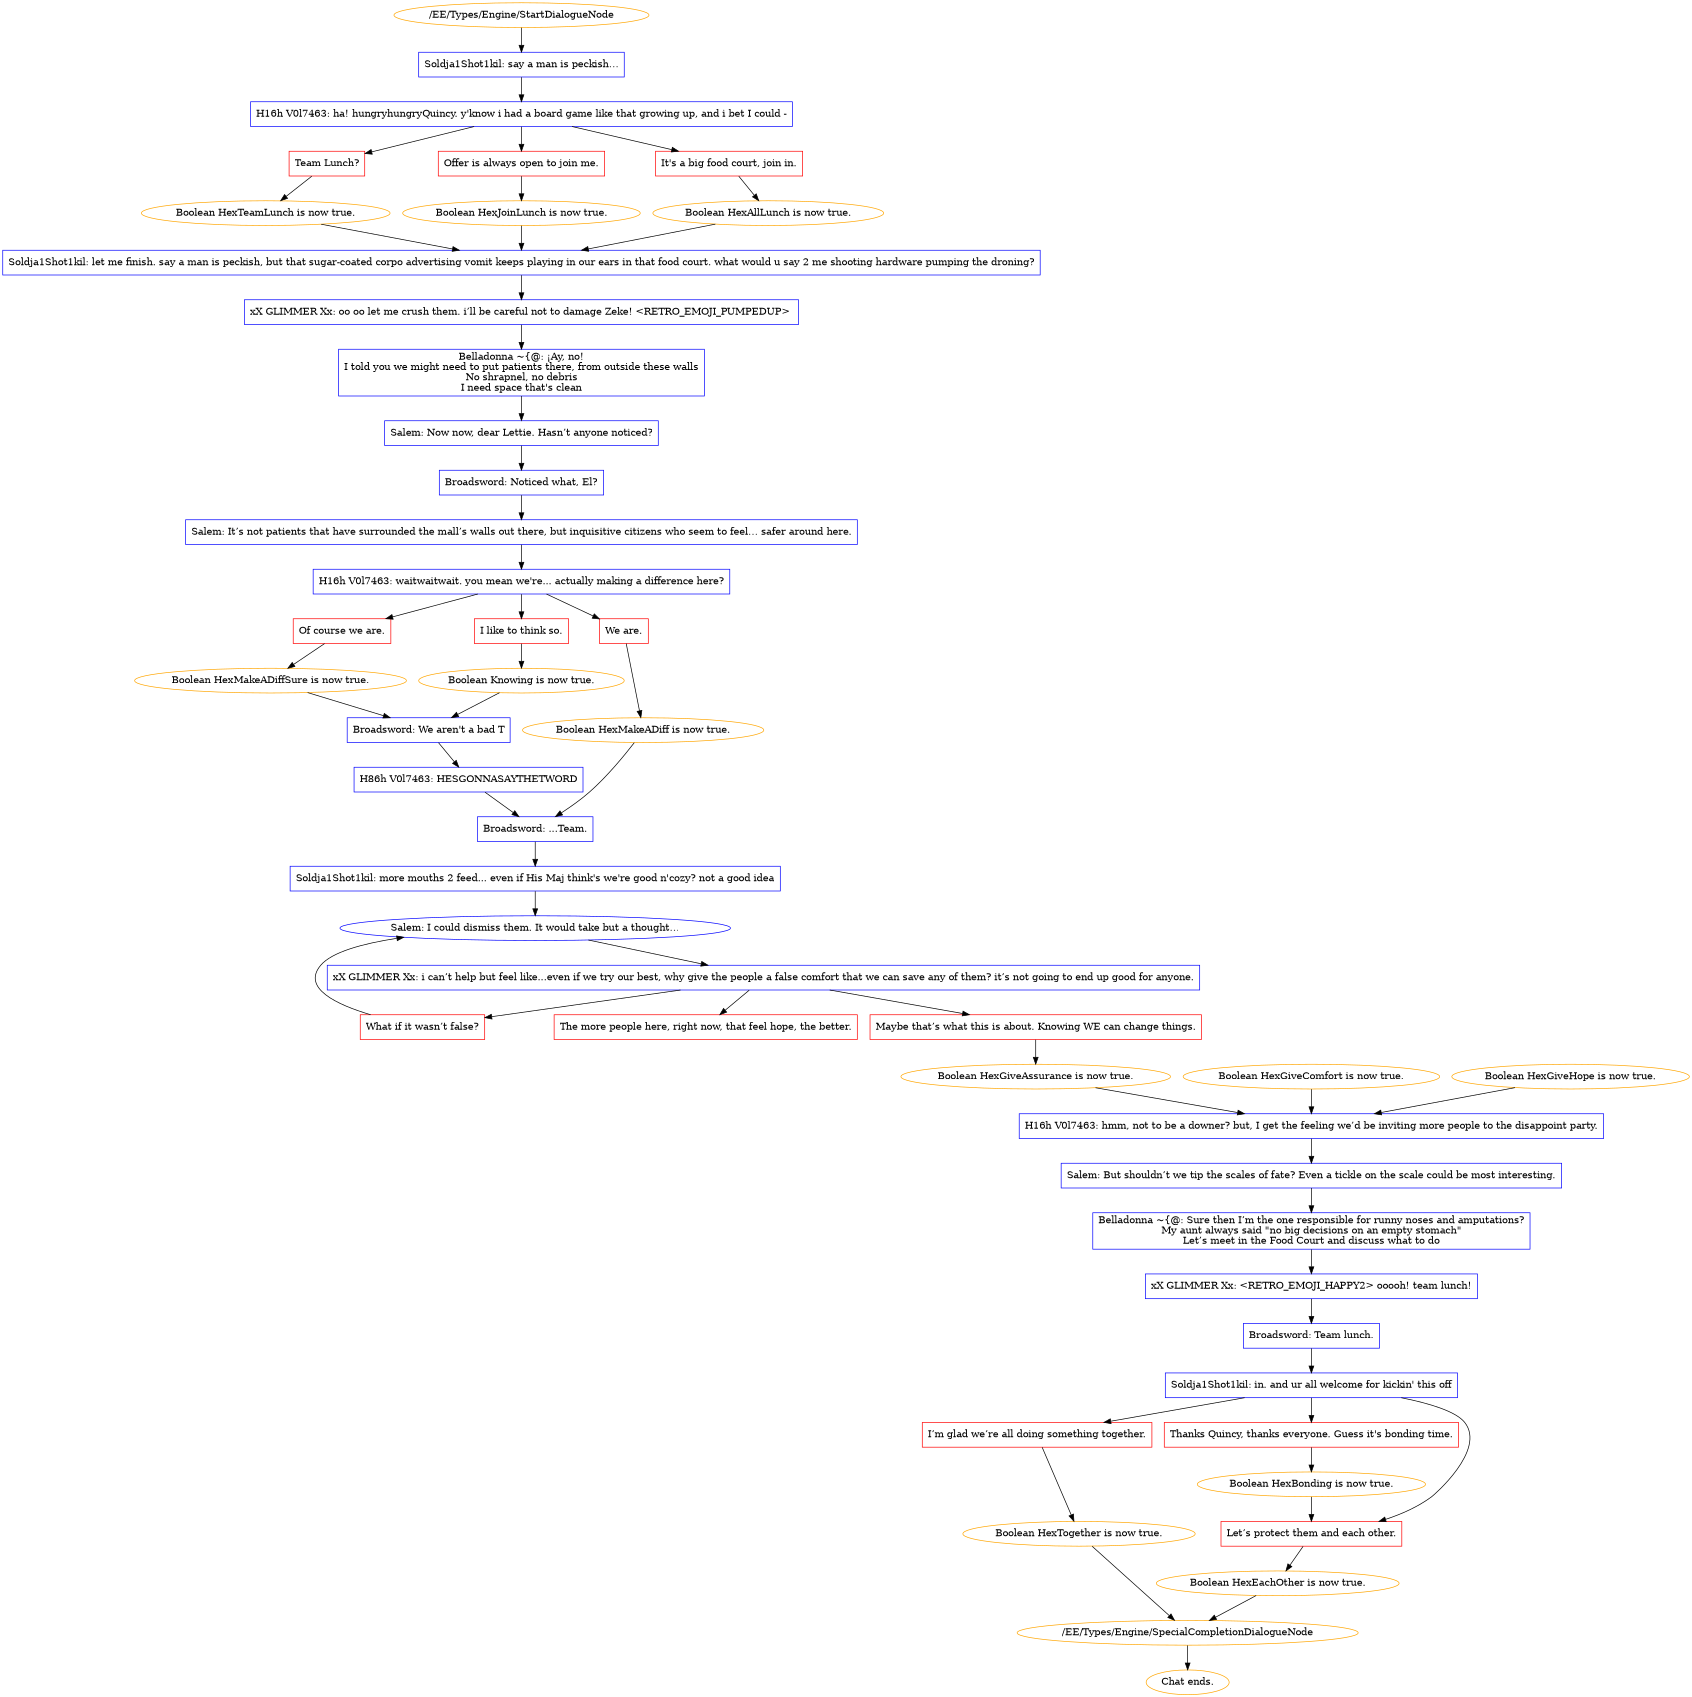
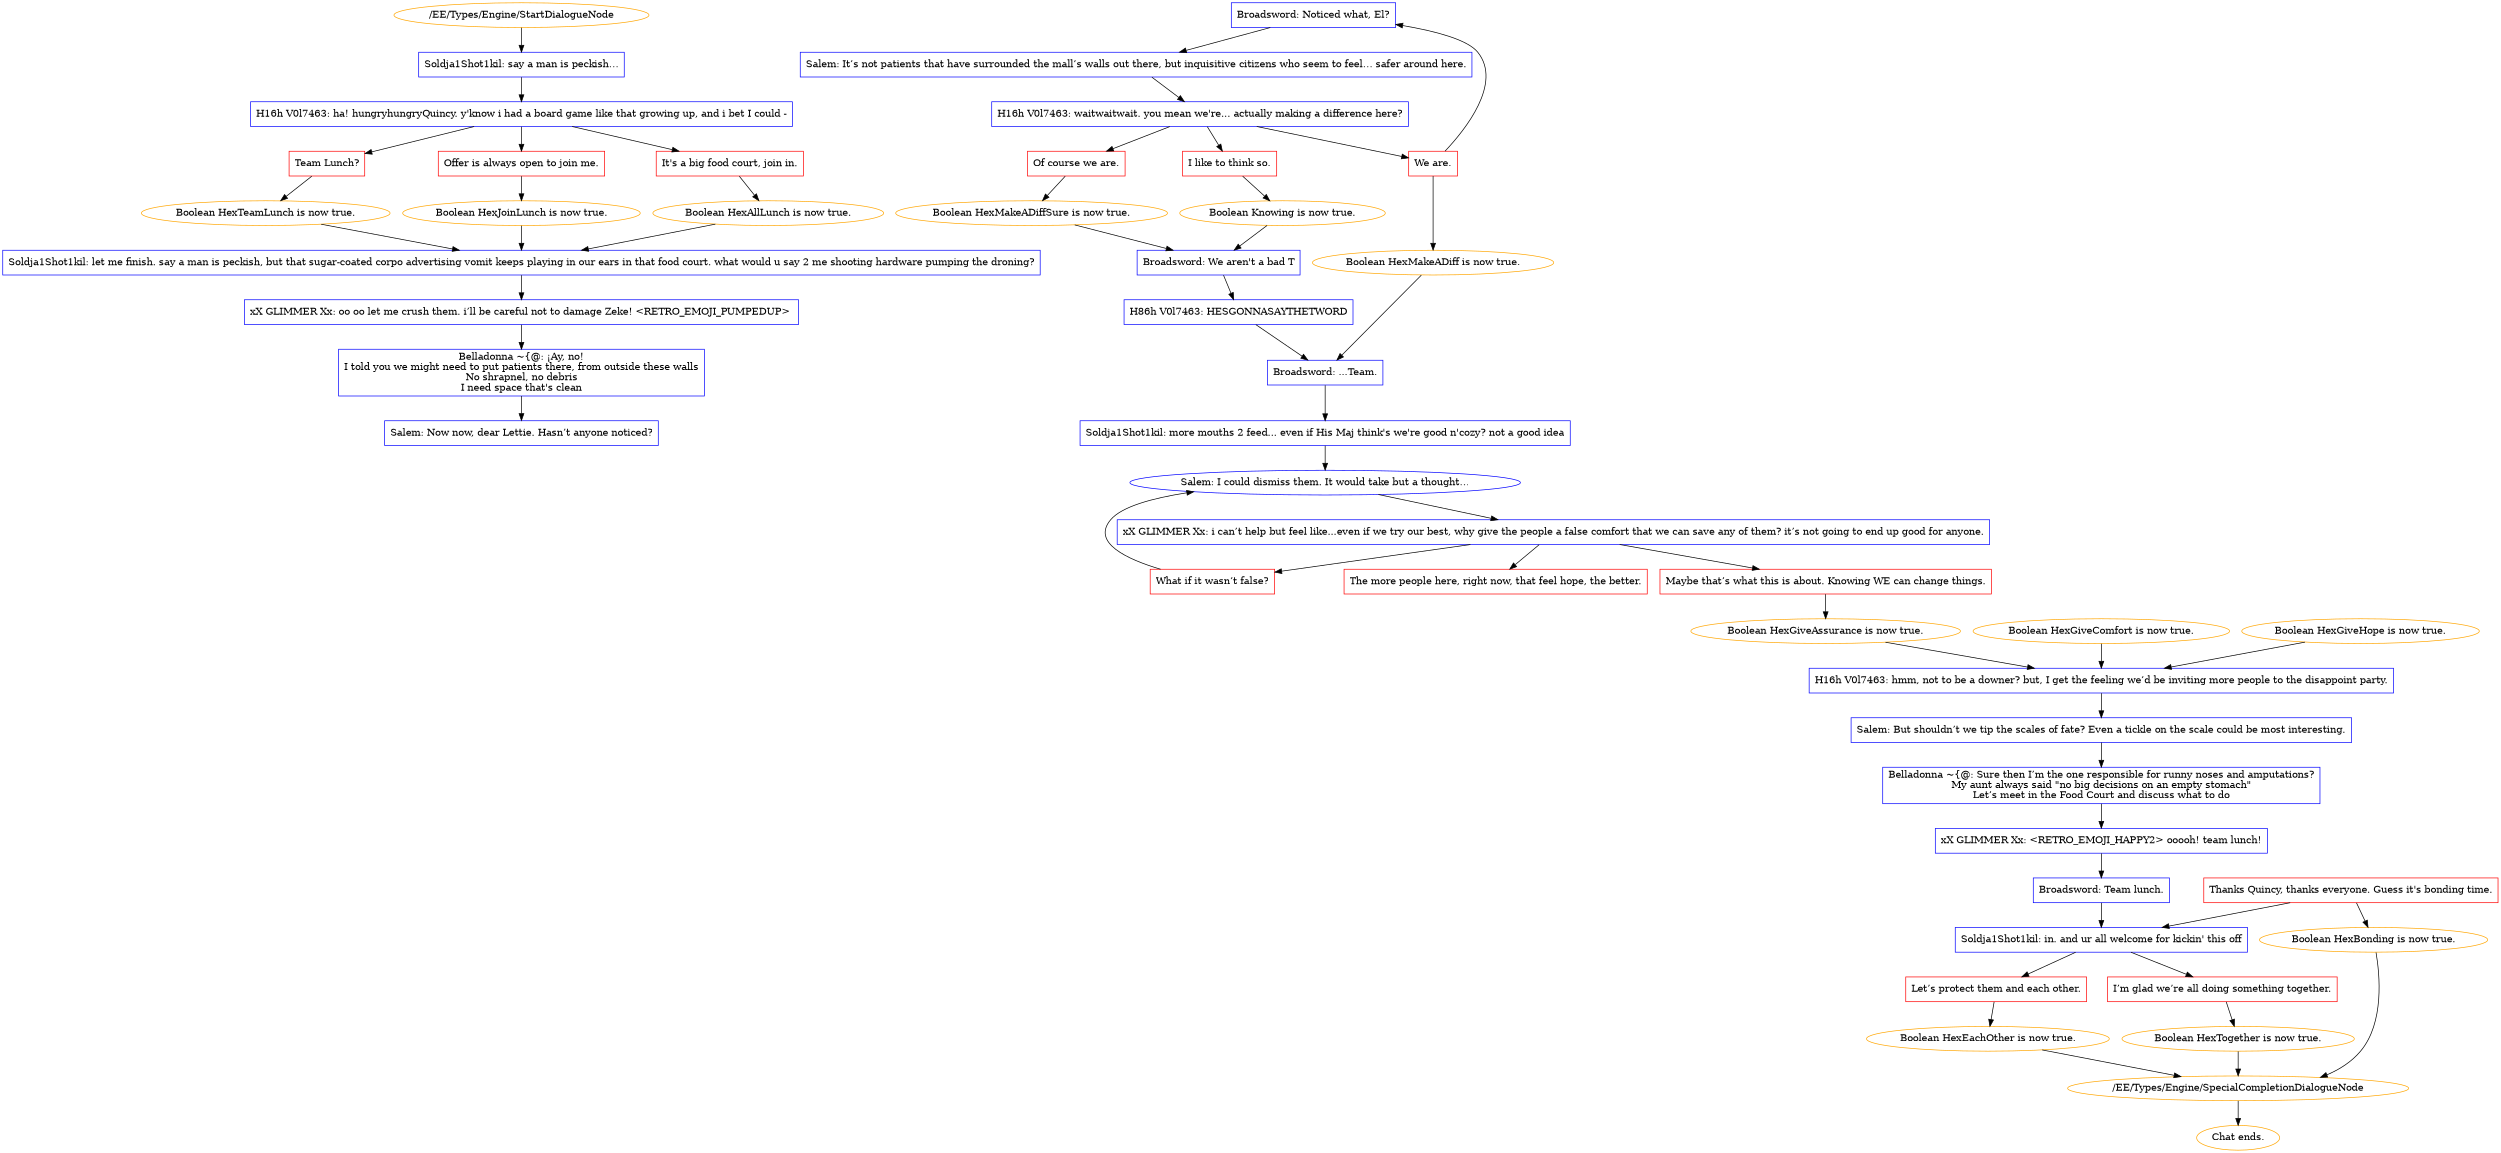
(521, 455) -> (1485, 67)
(1311, 1407) -> (2230, 914)
(1311, 1506) -> (2374, 1024)
